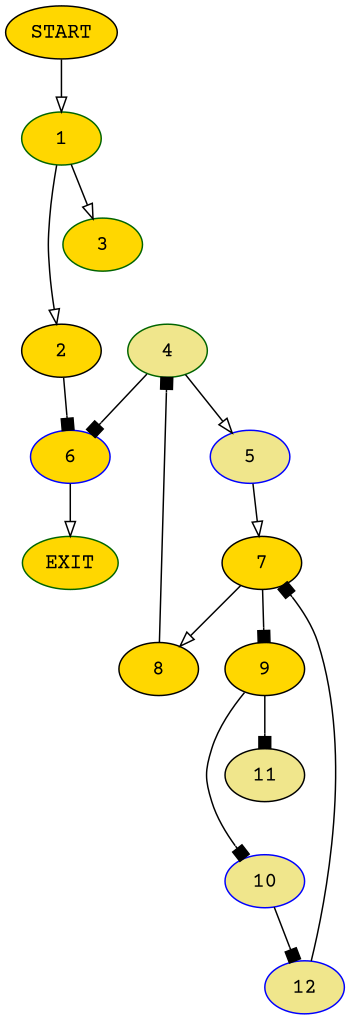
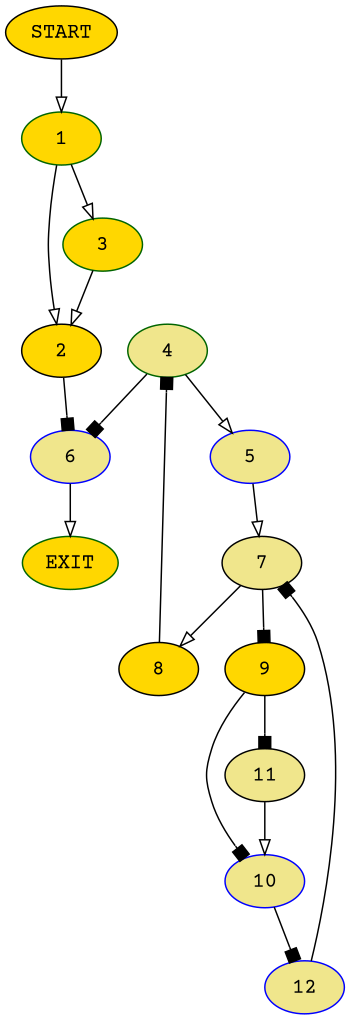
none -> (85, 291)
(70, 457) -> (70, 457)
(262, 563) -> (262, 563)
none -> (265, 821)
